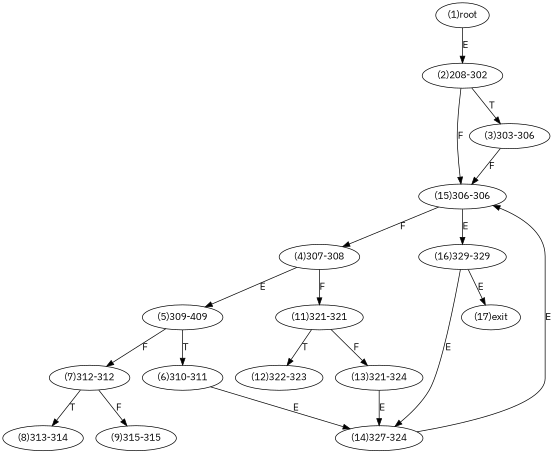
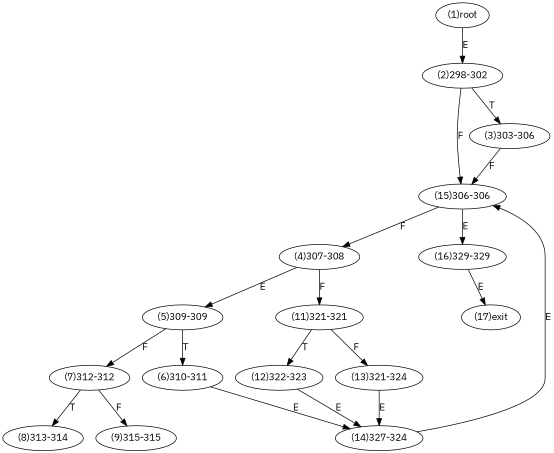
(462, 76) -> (462, 76)
(183, 317) -> (183, 317)
(443, 352) -> (326, 406)
